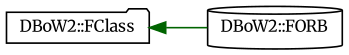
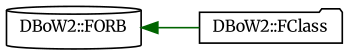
(187, 28) -> (179, 28)
